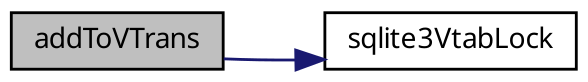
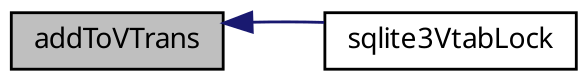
(260, 60) -> (288, 22)
